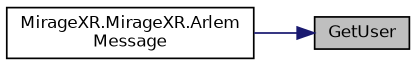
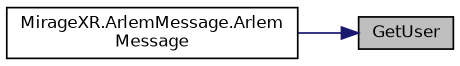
(130, 33) -> (152, 33)
